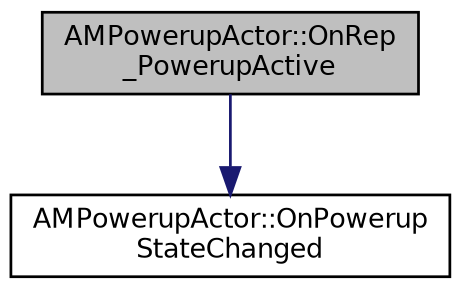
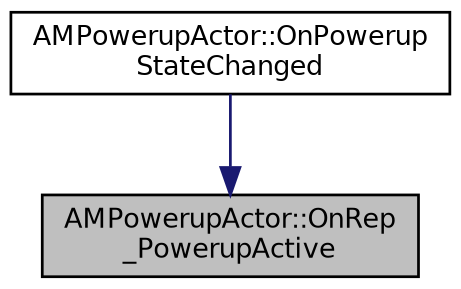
(230, 131) -> (230, 131)
